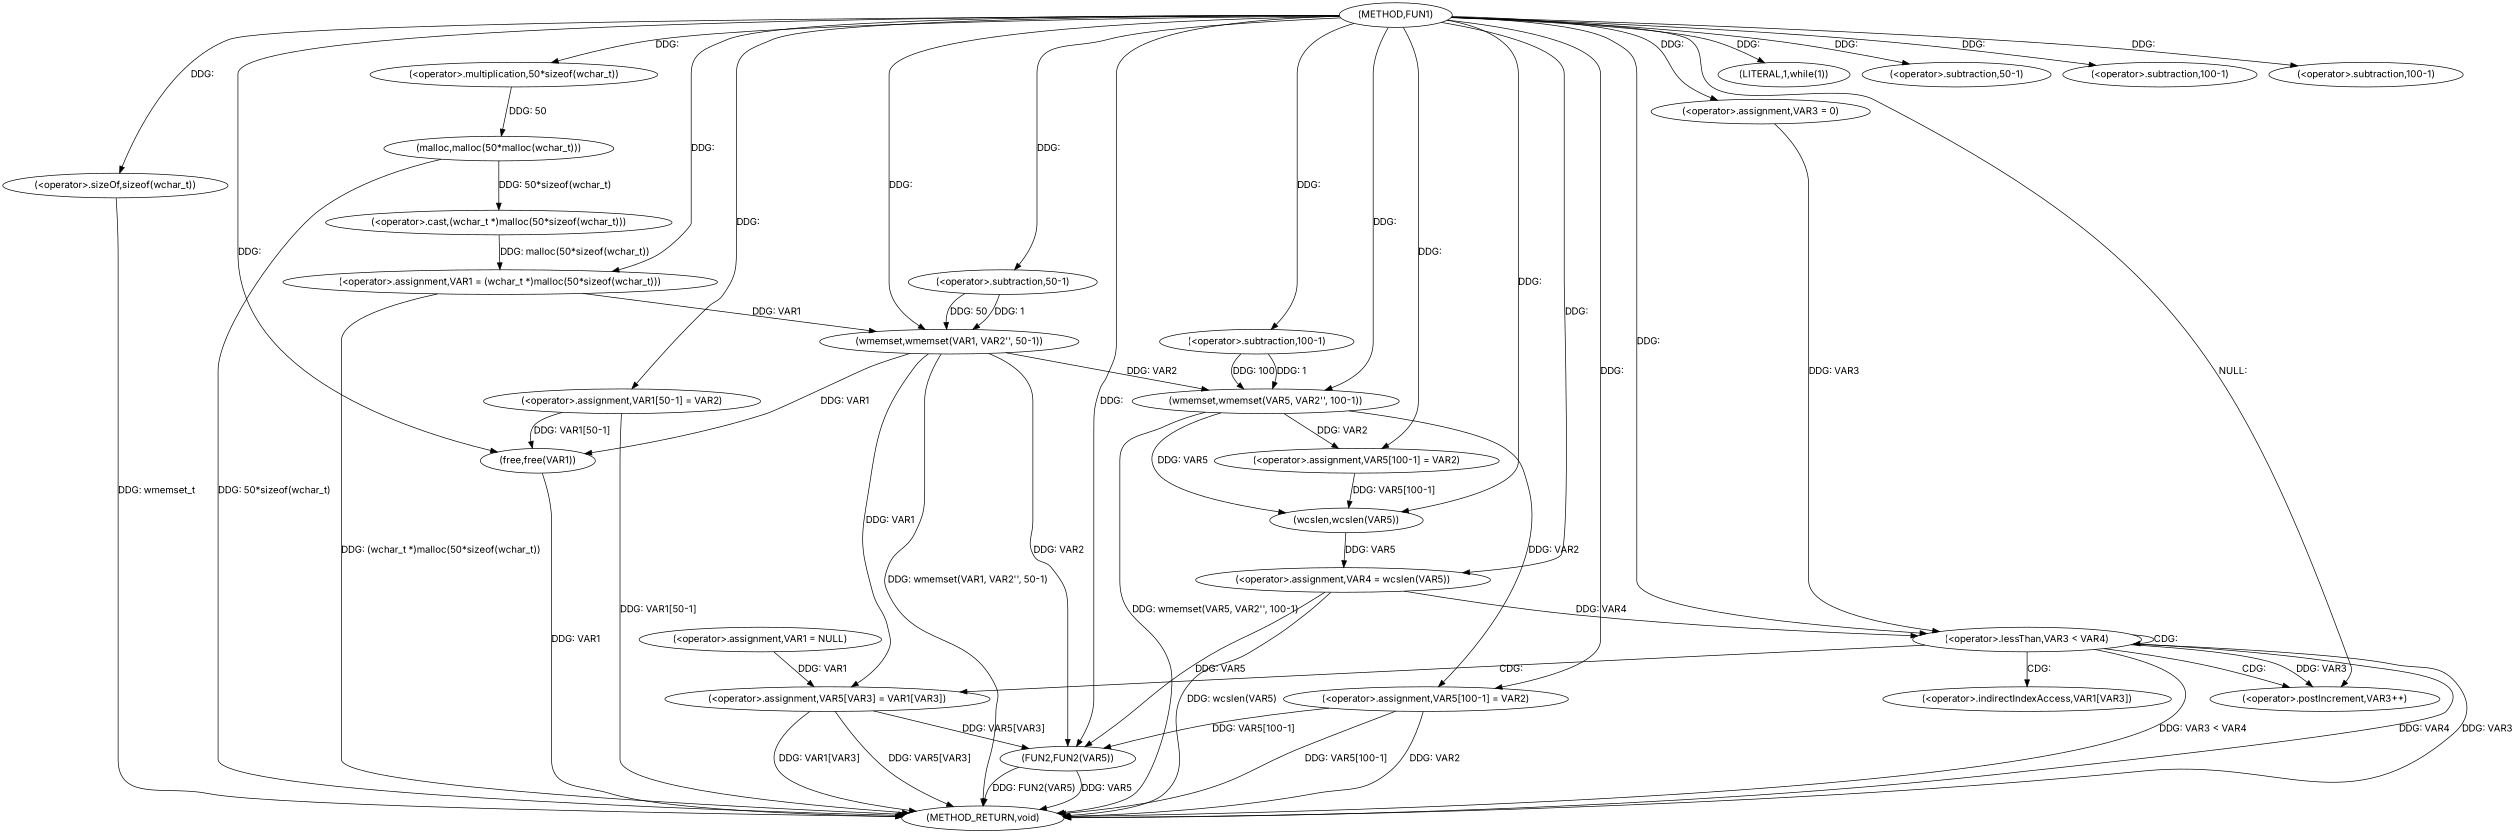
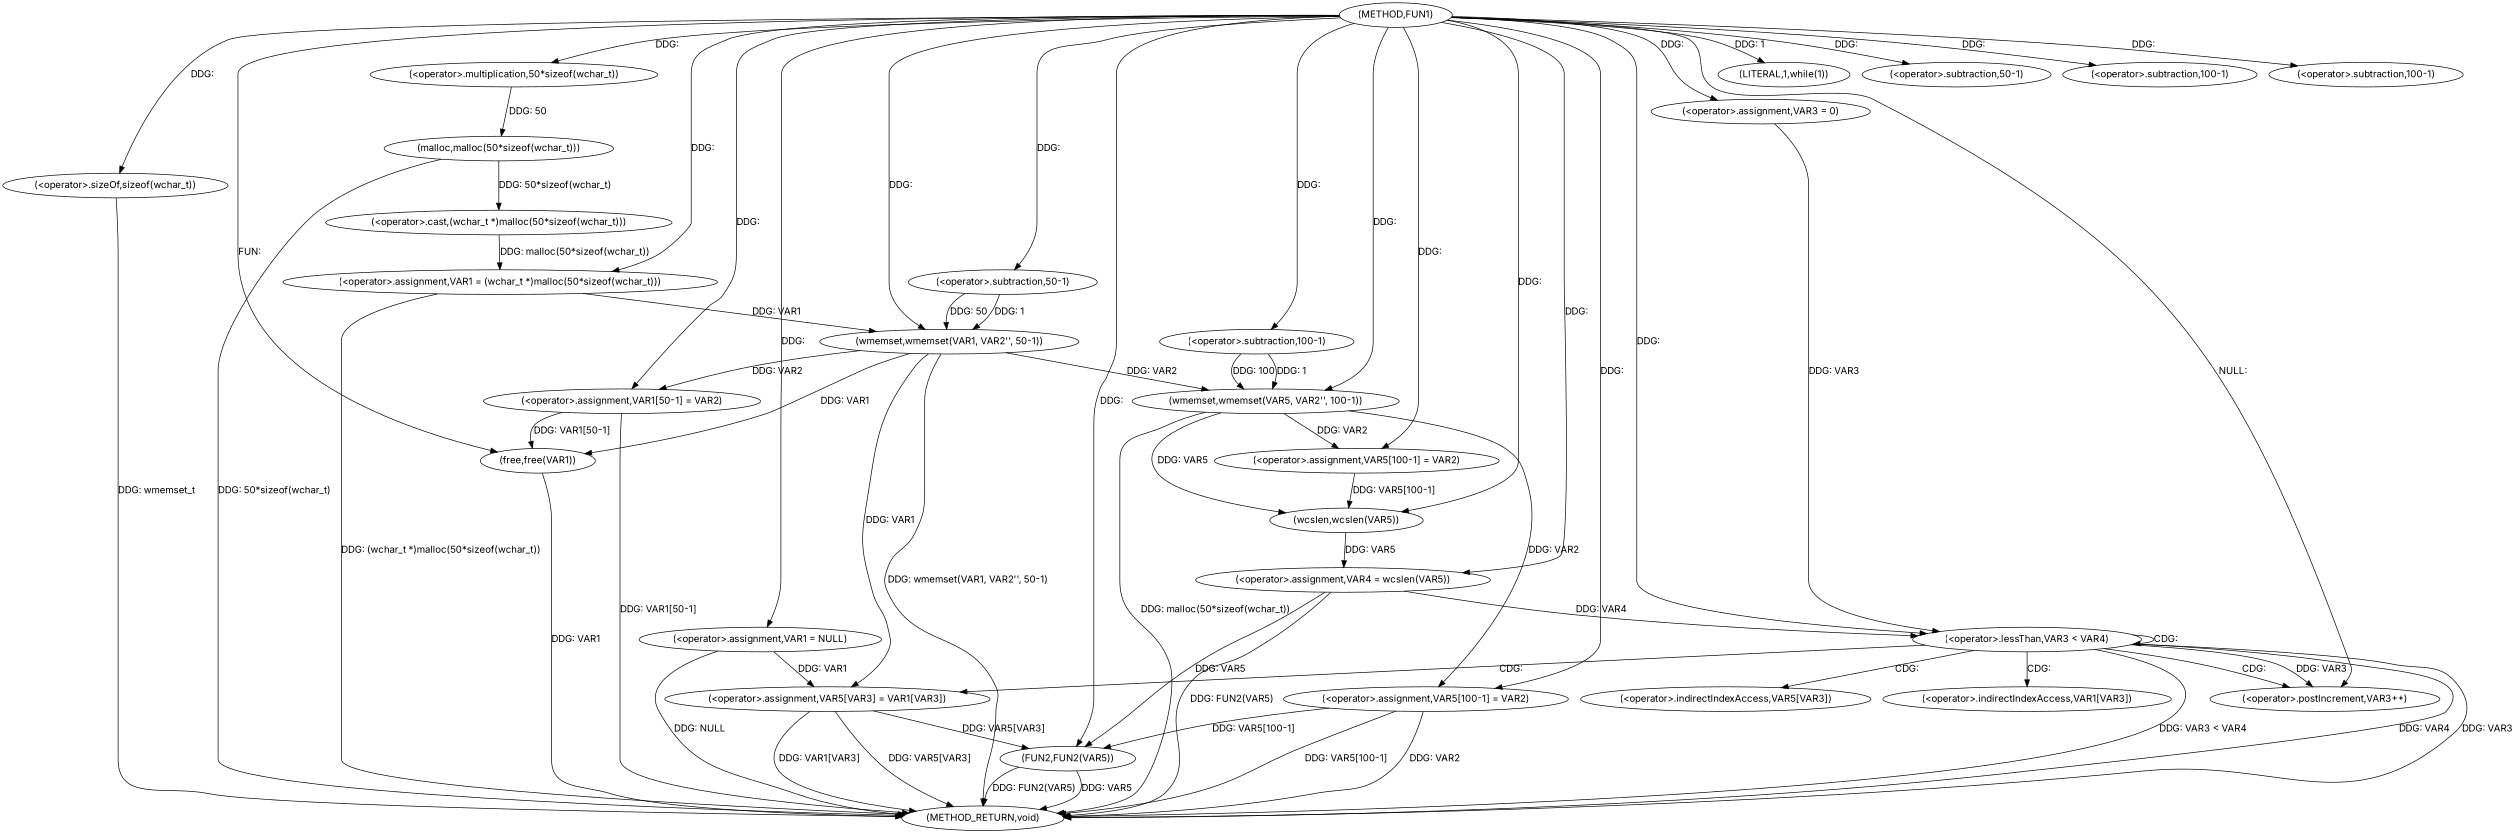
(1750, 45) -> (1750, 45)
none -> (789, 67)
(499, 149) -> (499, 149)
(251, 252) -> (251, 252)
(1030, 543) -> (762, 364)
(1216, 610) -> (1216, 610)
(1232, 699) -> (1232, 699)
none -> (1726, 699)
none -> (721, 769)
